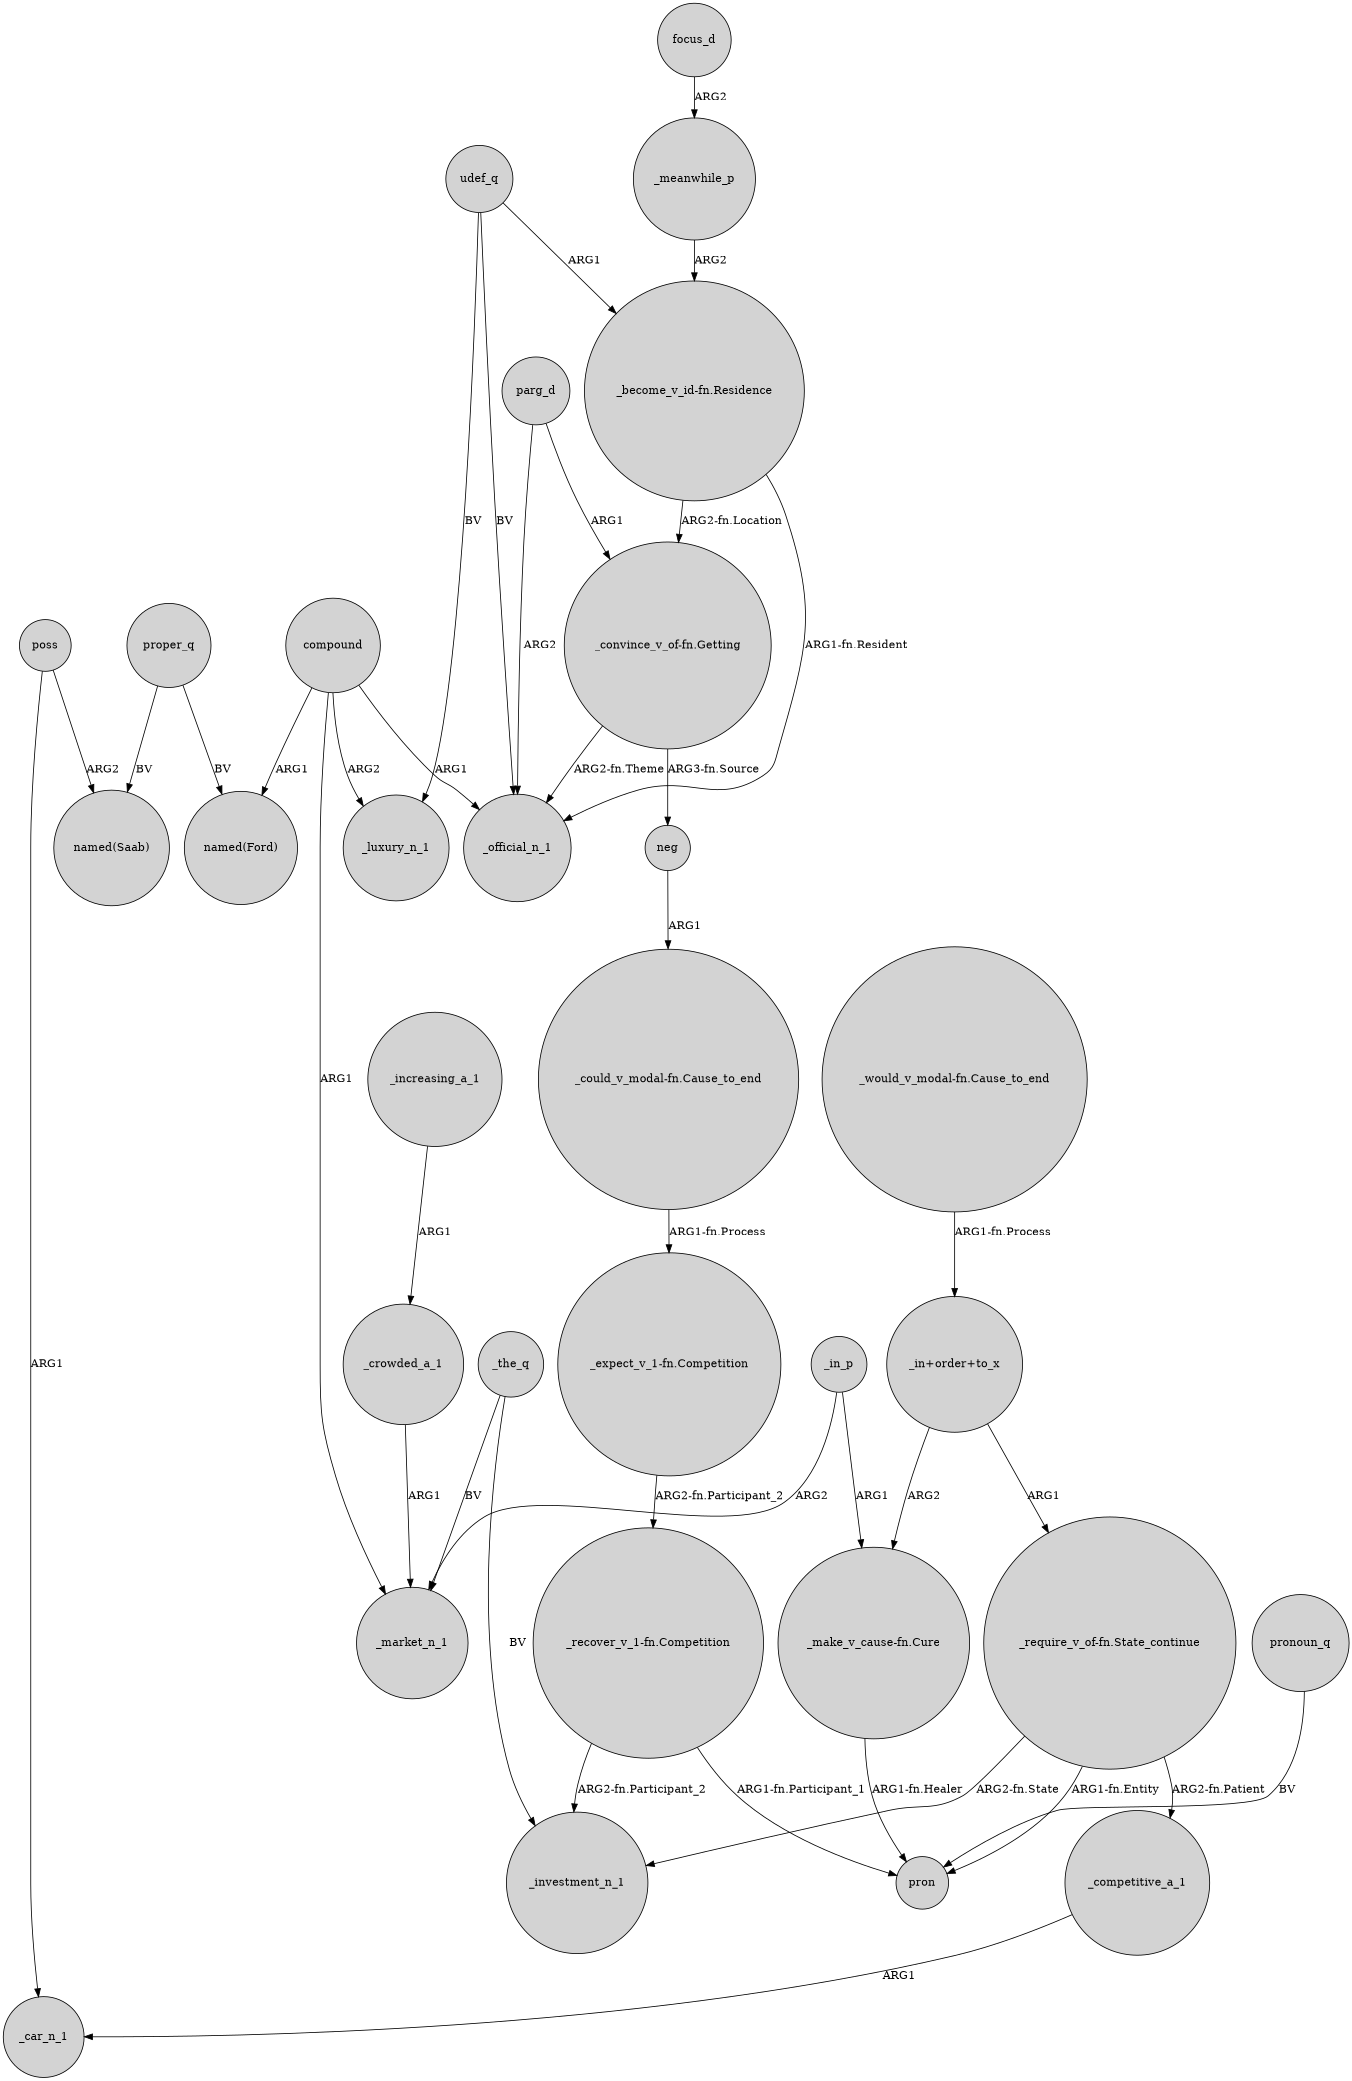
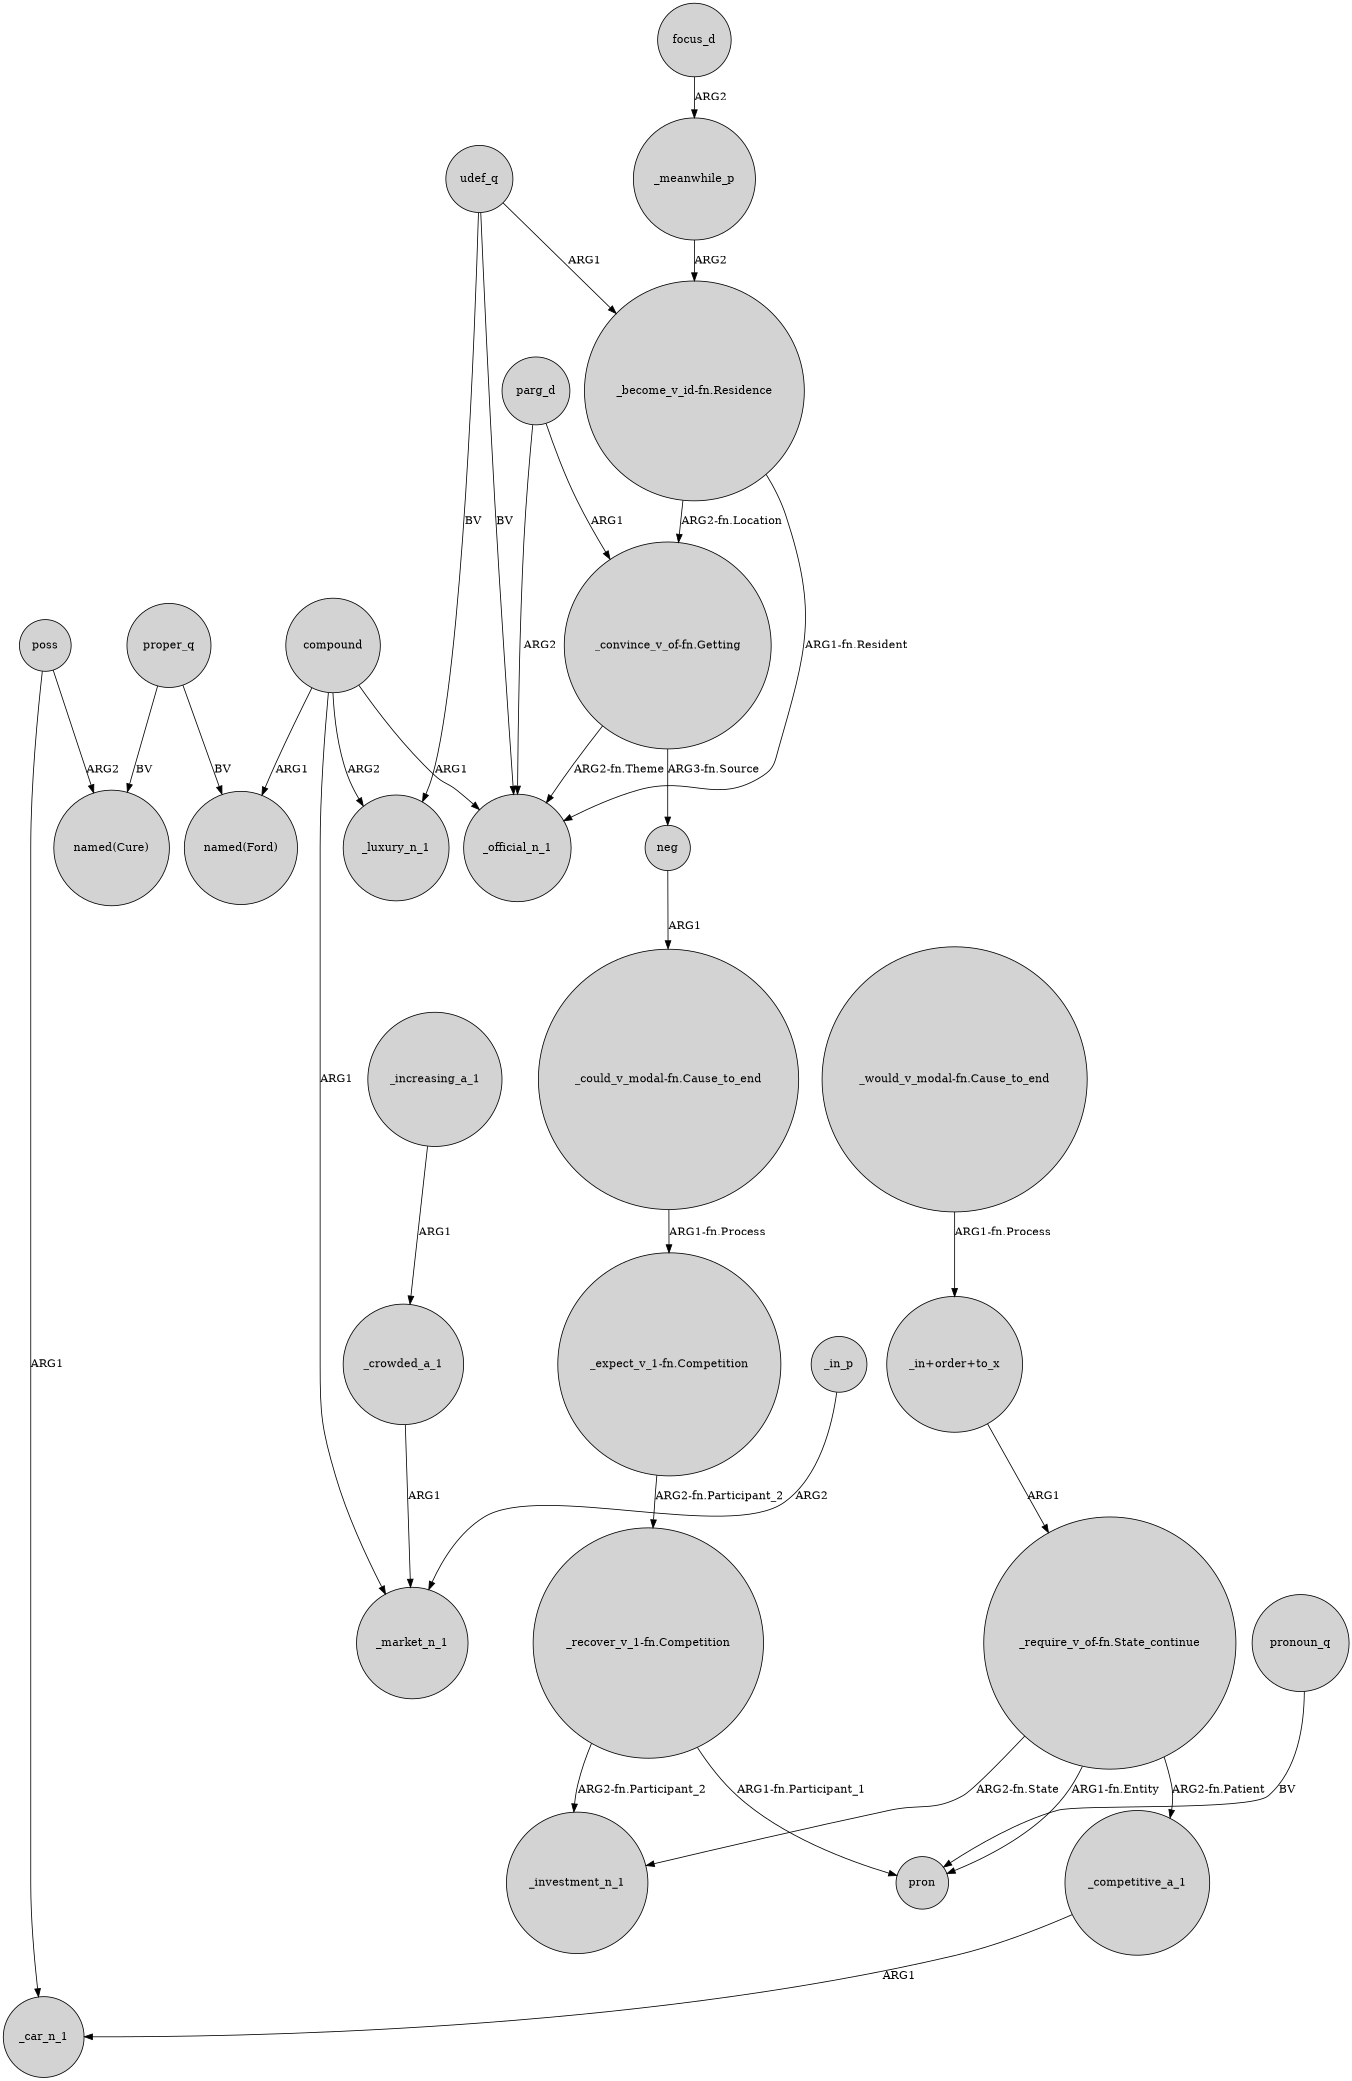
(112, 848) -> (112, 848)
(511, 1364) -> none
(874, 1643) -> none
